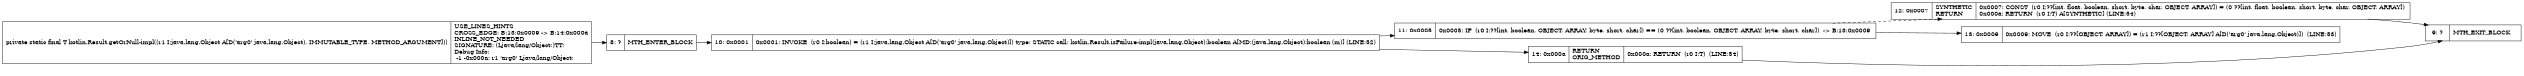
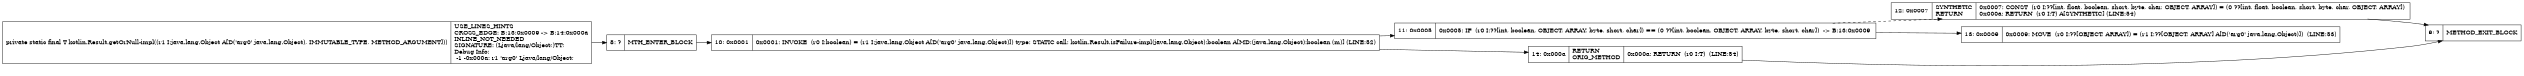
(2482, 33) -> (2482, 33)
